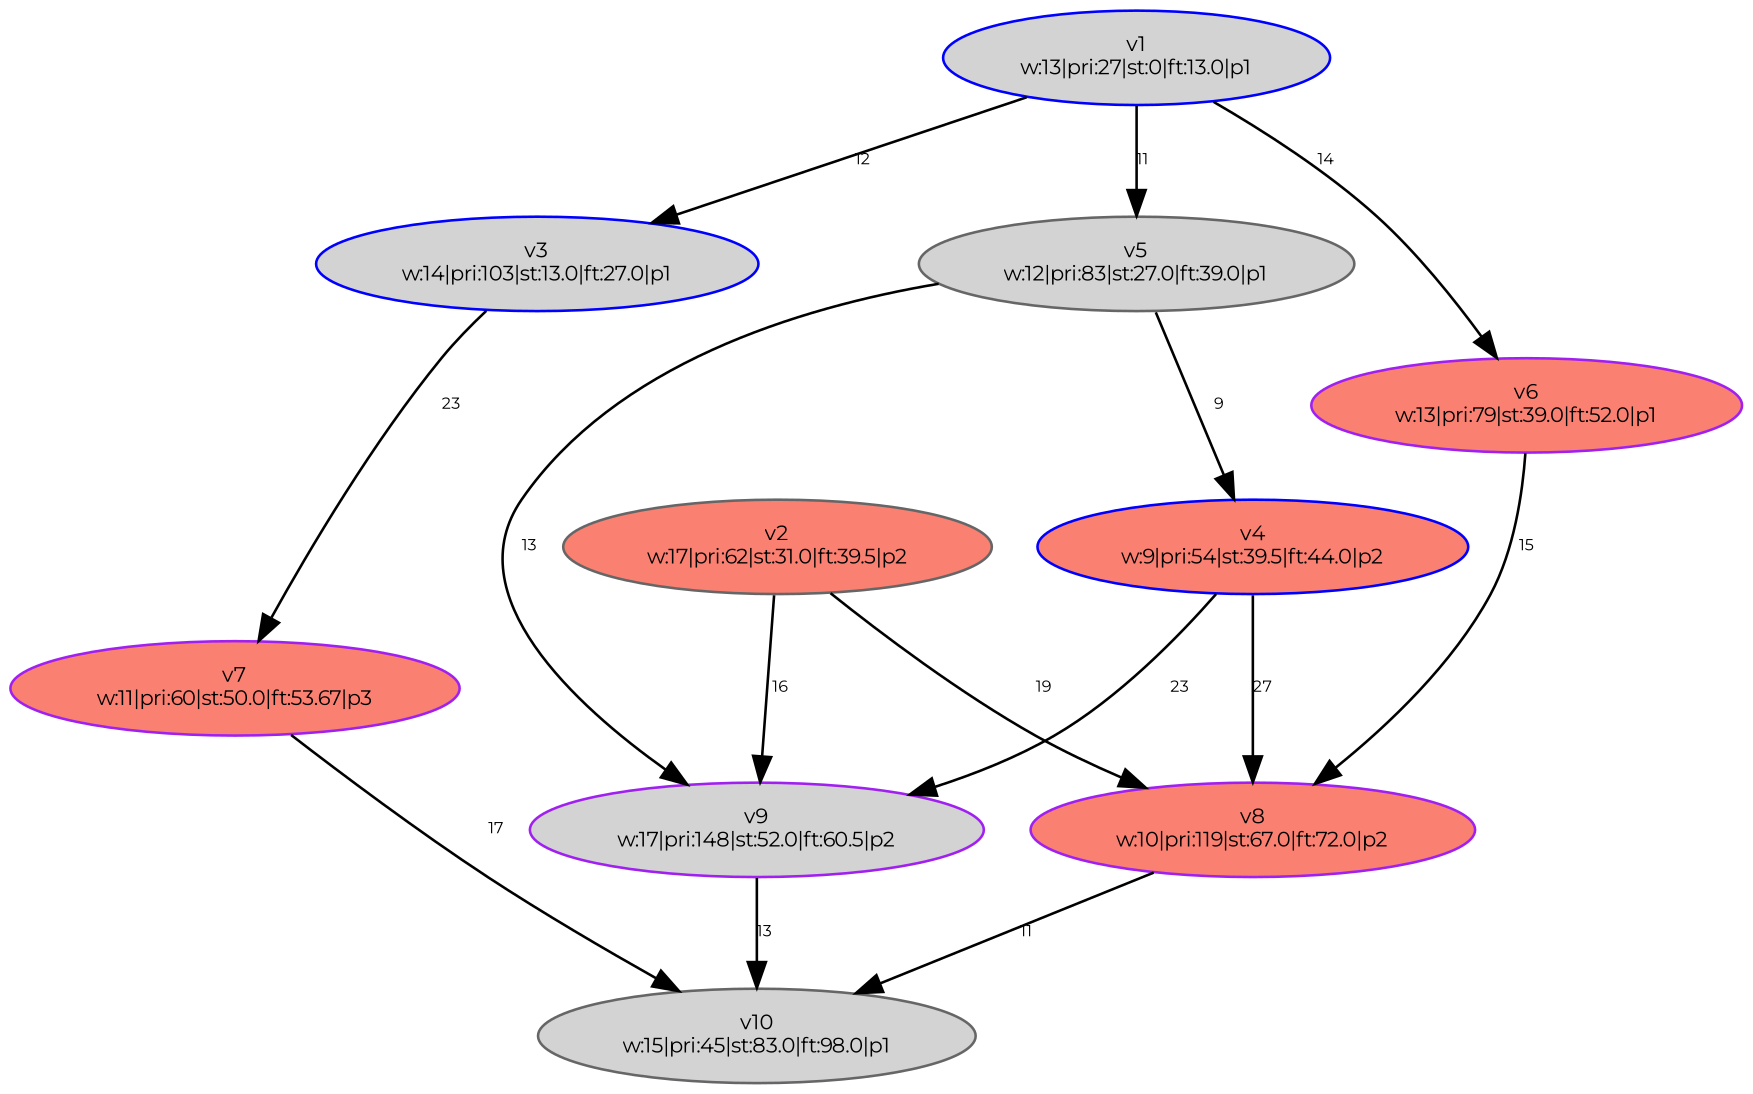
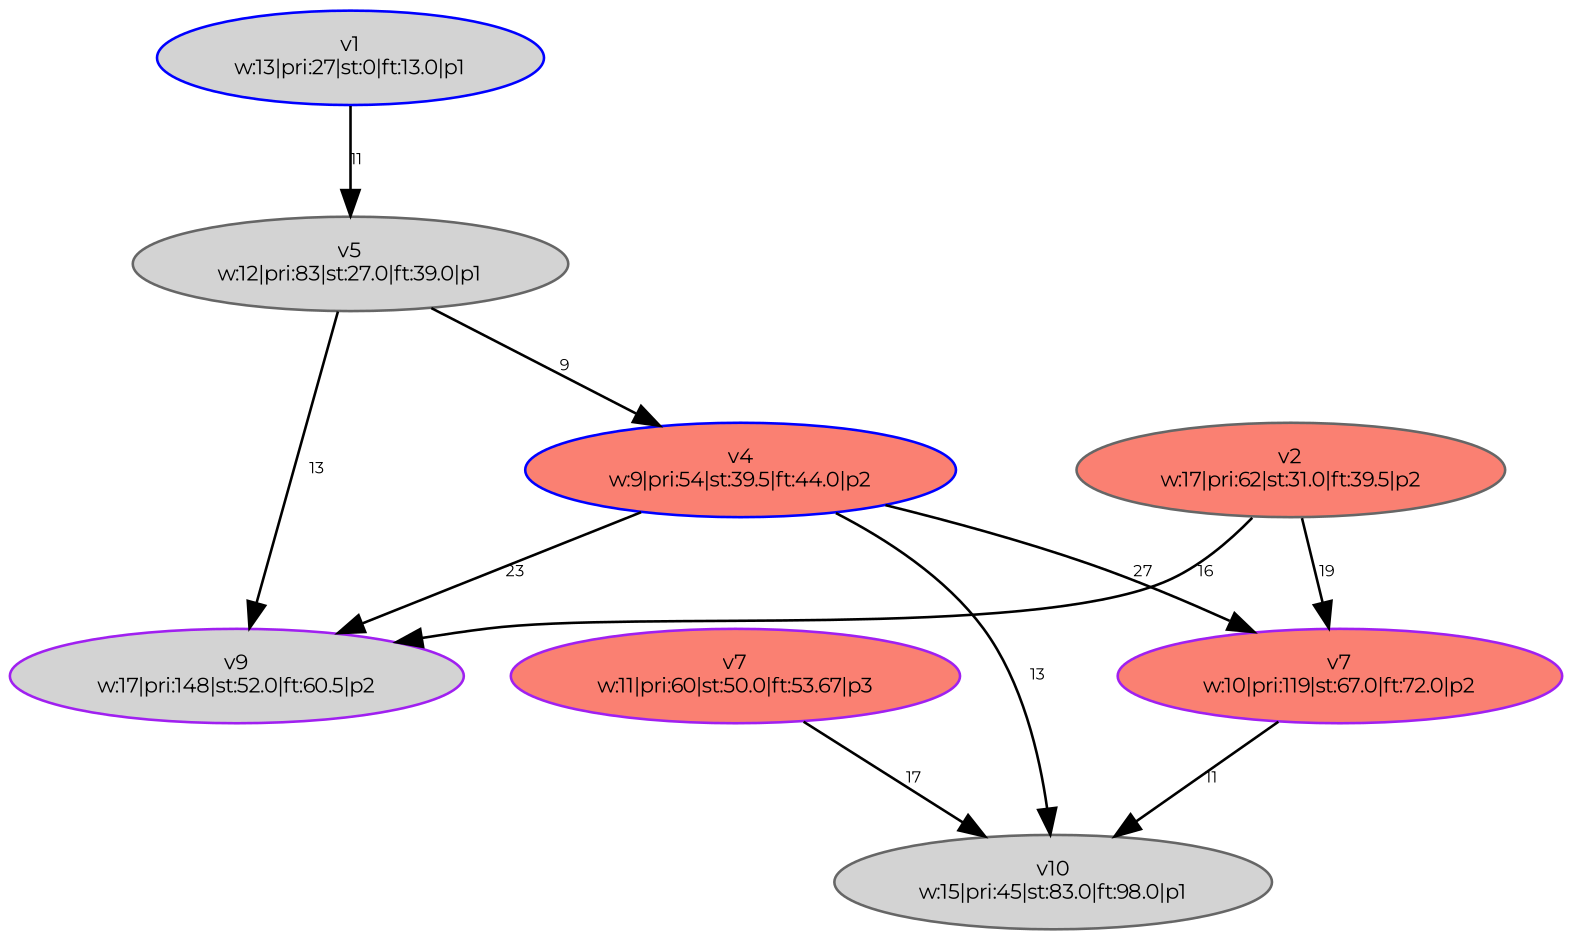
(537, 264) -> none
(1527, 405) -> none
(1253, 830) -> (1340, 676)
(757, 920) -> (984, 630)
